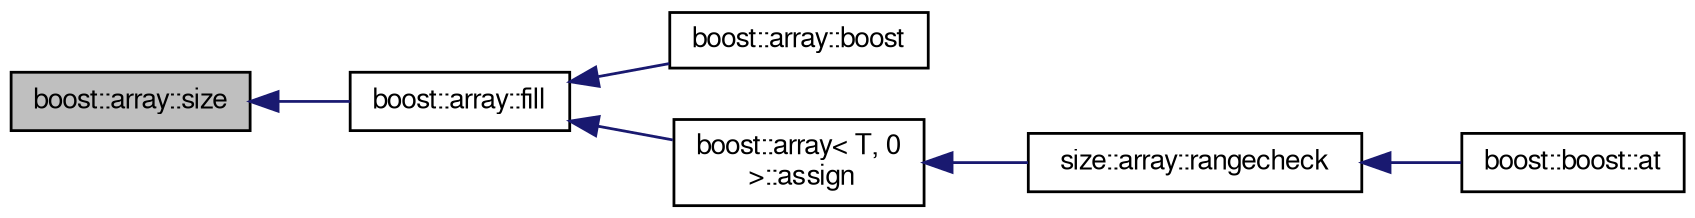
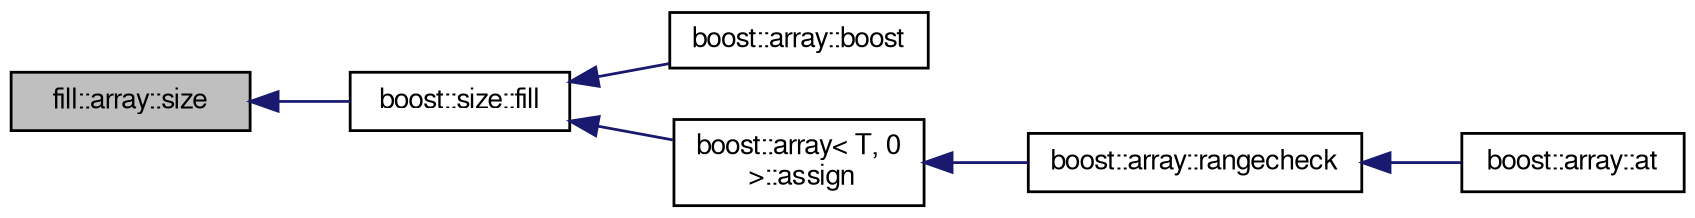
(131, 101) -> (131, 101)
(460, 101) -> (460, 101)
(1195, 163) -> (1195, 163)
(1573, 163) -> (1573, 163)
